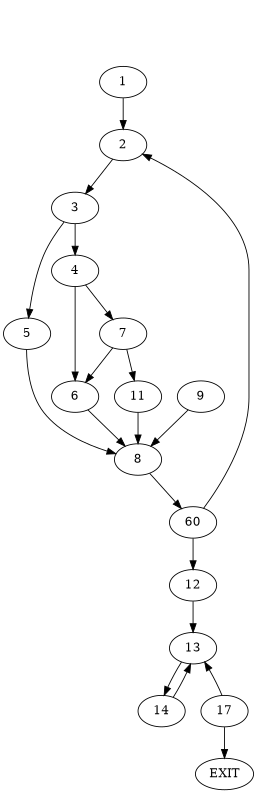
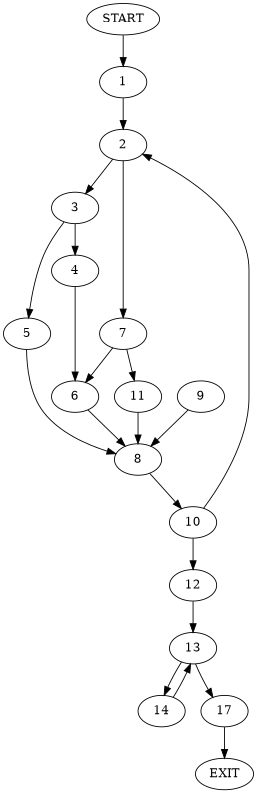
none -> (123, 19)
(96, 299) -> (123, 235)
(193, 522) -> (193, 522)
(216, 682) -> (202, 677)
